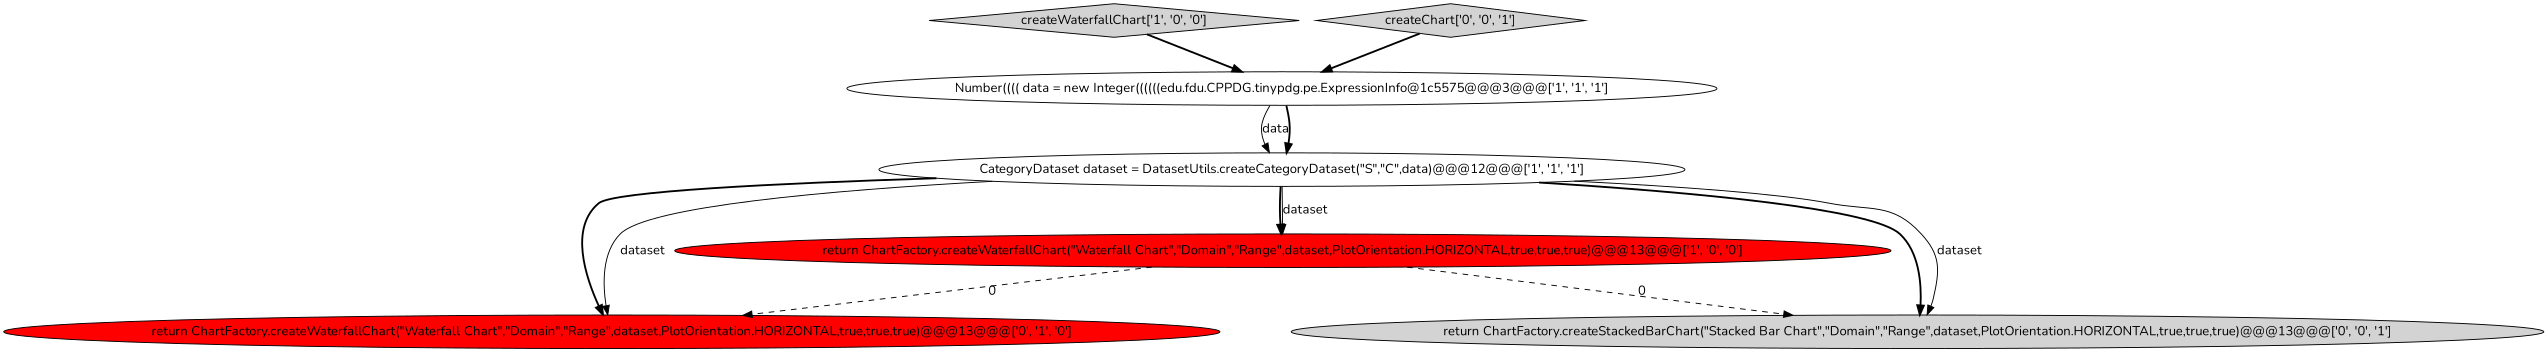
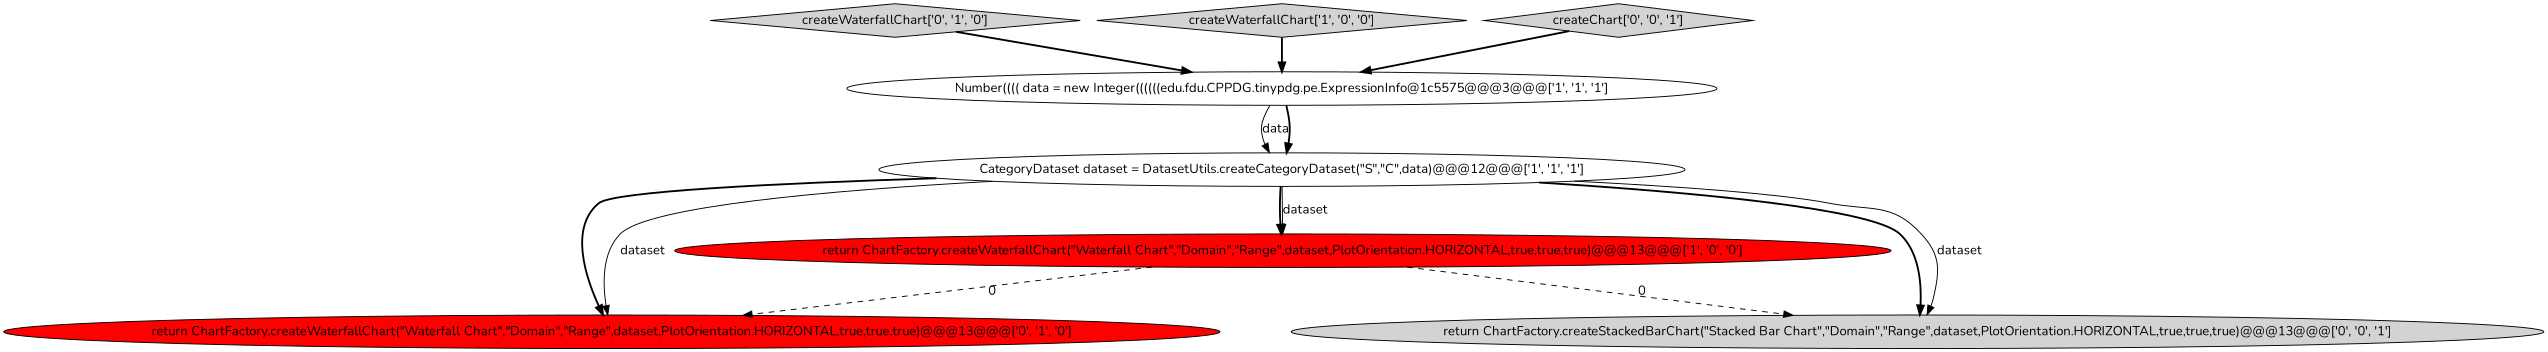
none -> (895, 21)
